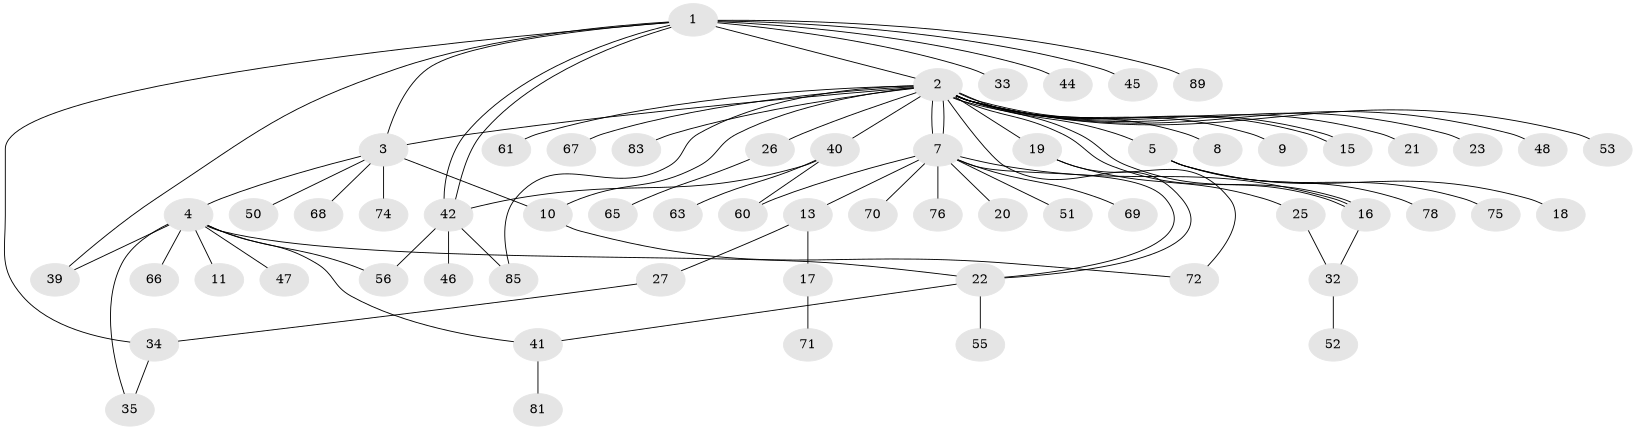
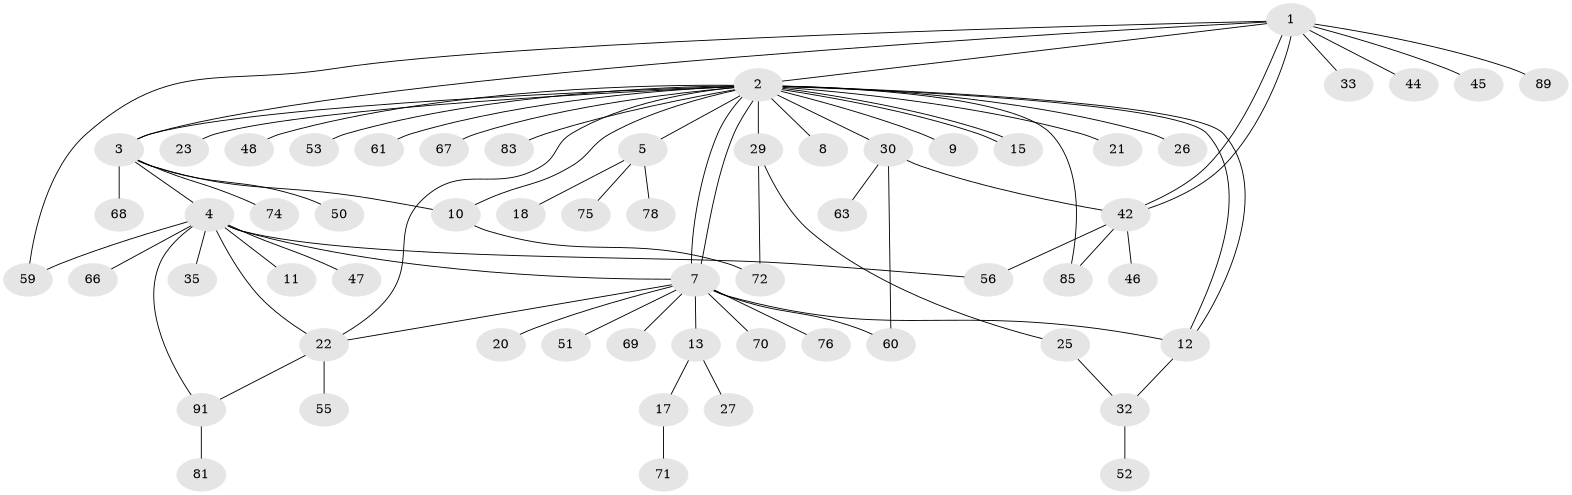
(835, 150) -> (888, 150)
(1037, 150) -> (758, 150)
(613, 215) -> none
(1366, 215) -> (1185, 345)
none -> (447, 268)
(55, 280) -> (28, 280)
(154, 345) -> none
(538, 345) -> (201, 410)
